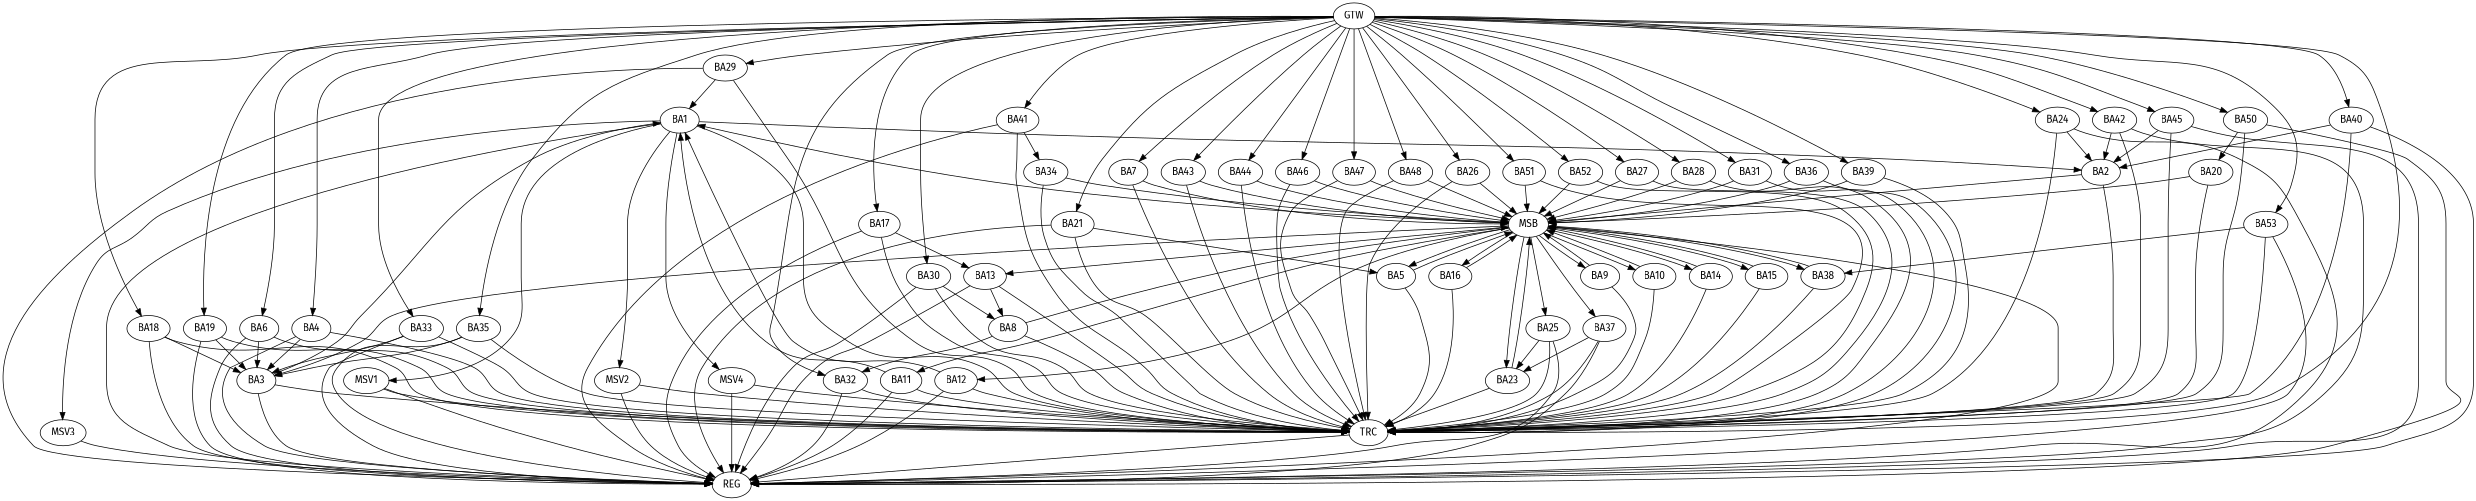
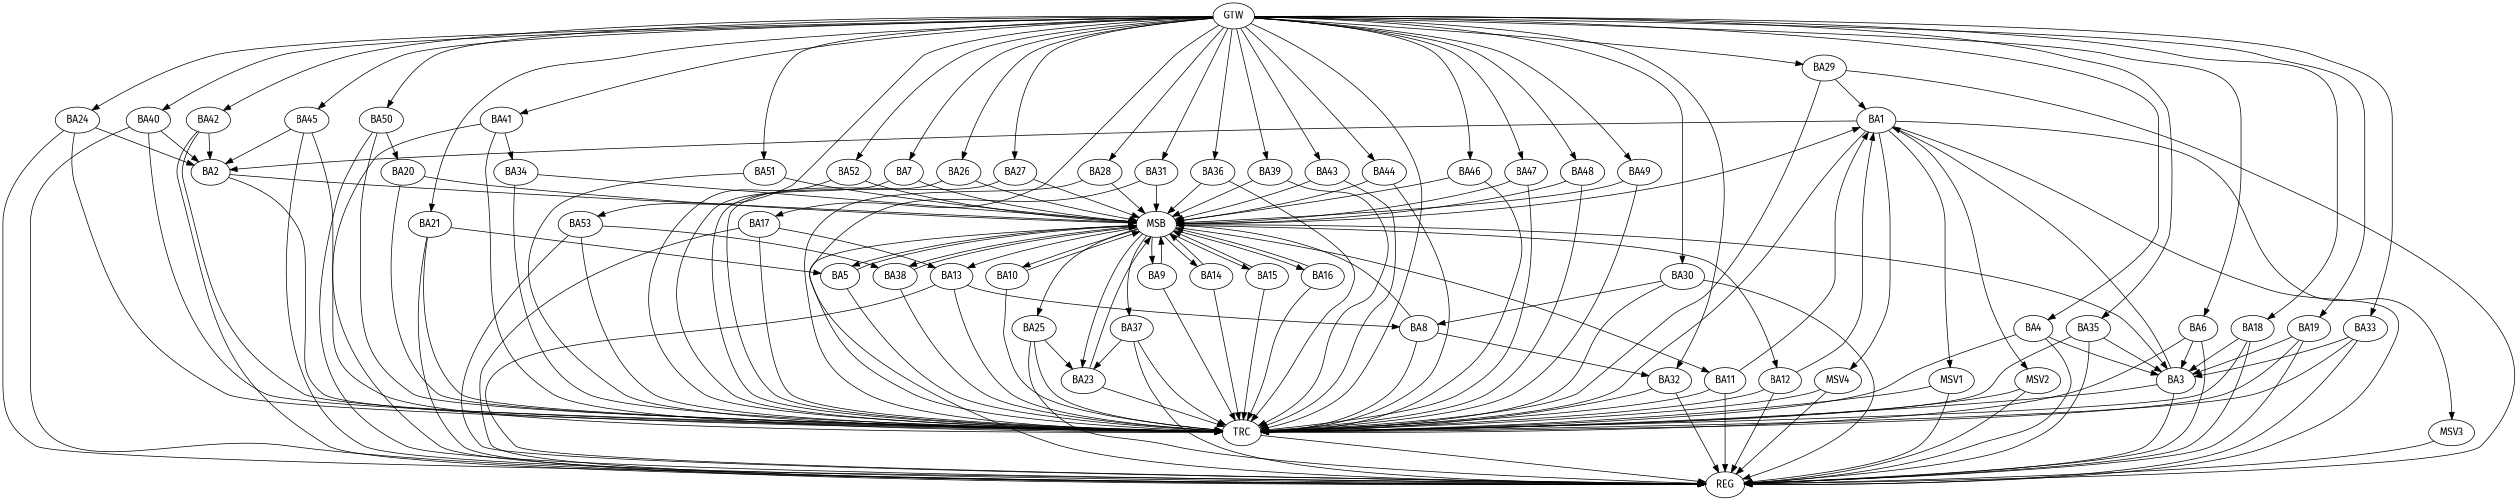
none -> (1640, 172)
